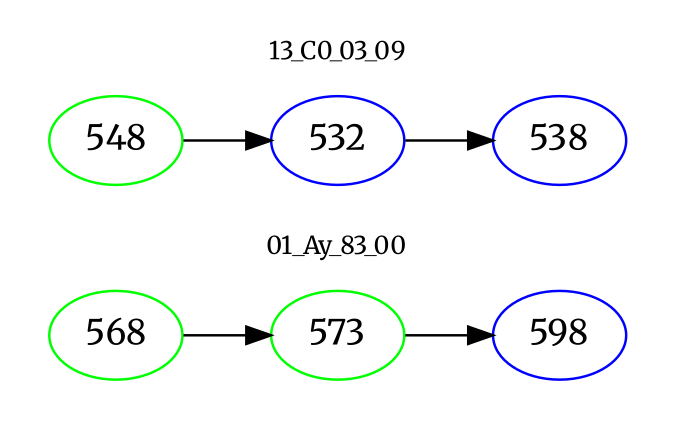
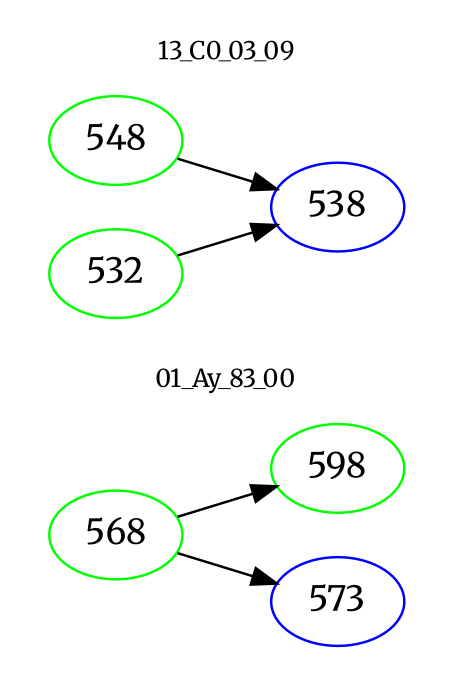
(215, 141) -> (215, 170)
(338, 141) -> (116, 274)
(338, 335) -> (338, 602)
(437, 335) -> (215, 505)
(560, 335) -> (338, 468)
